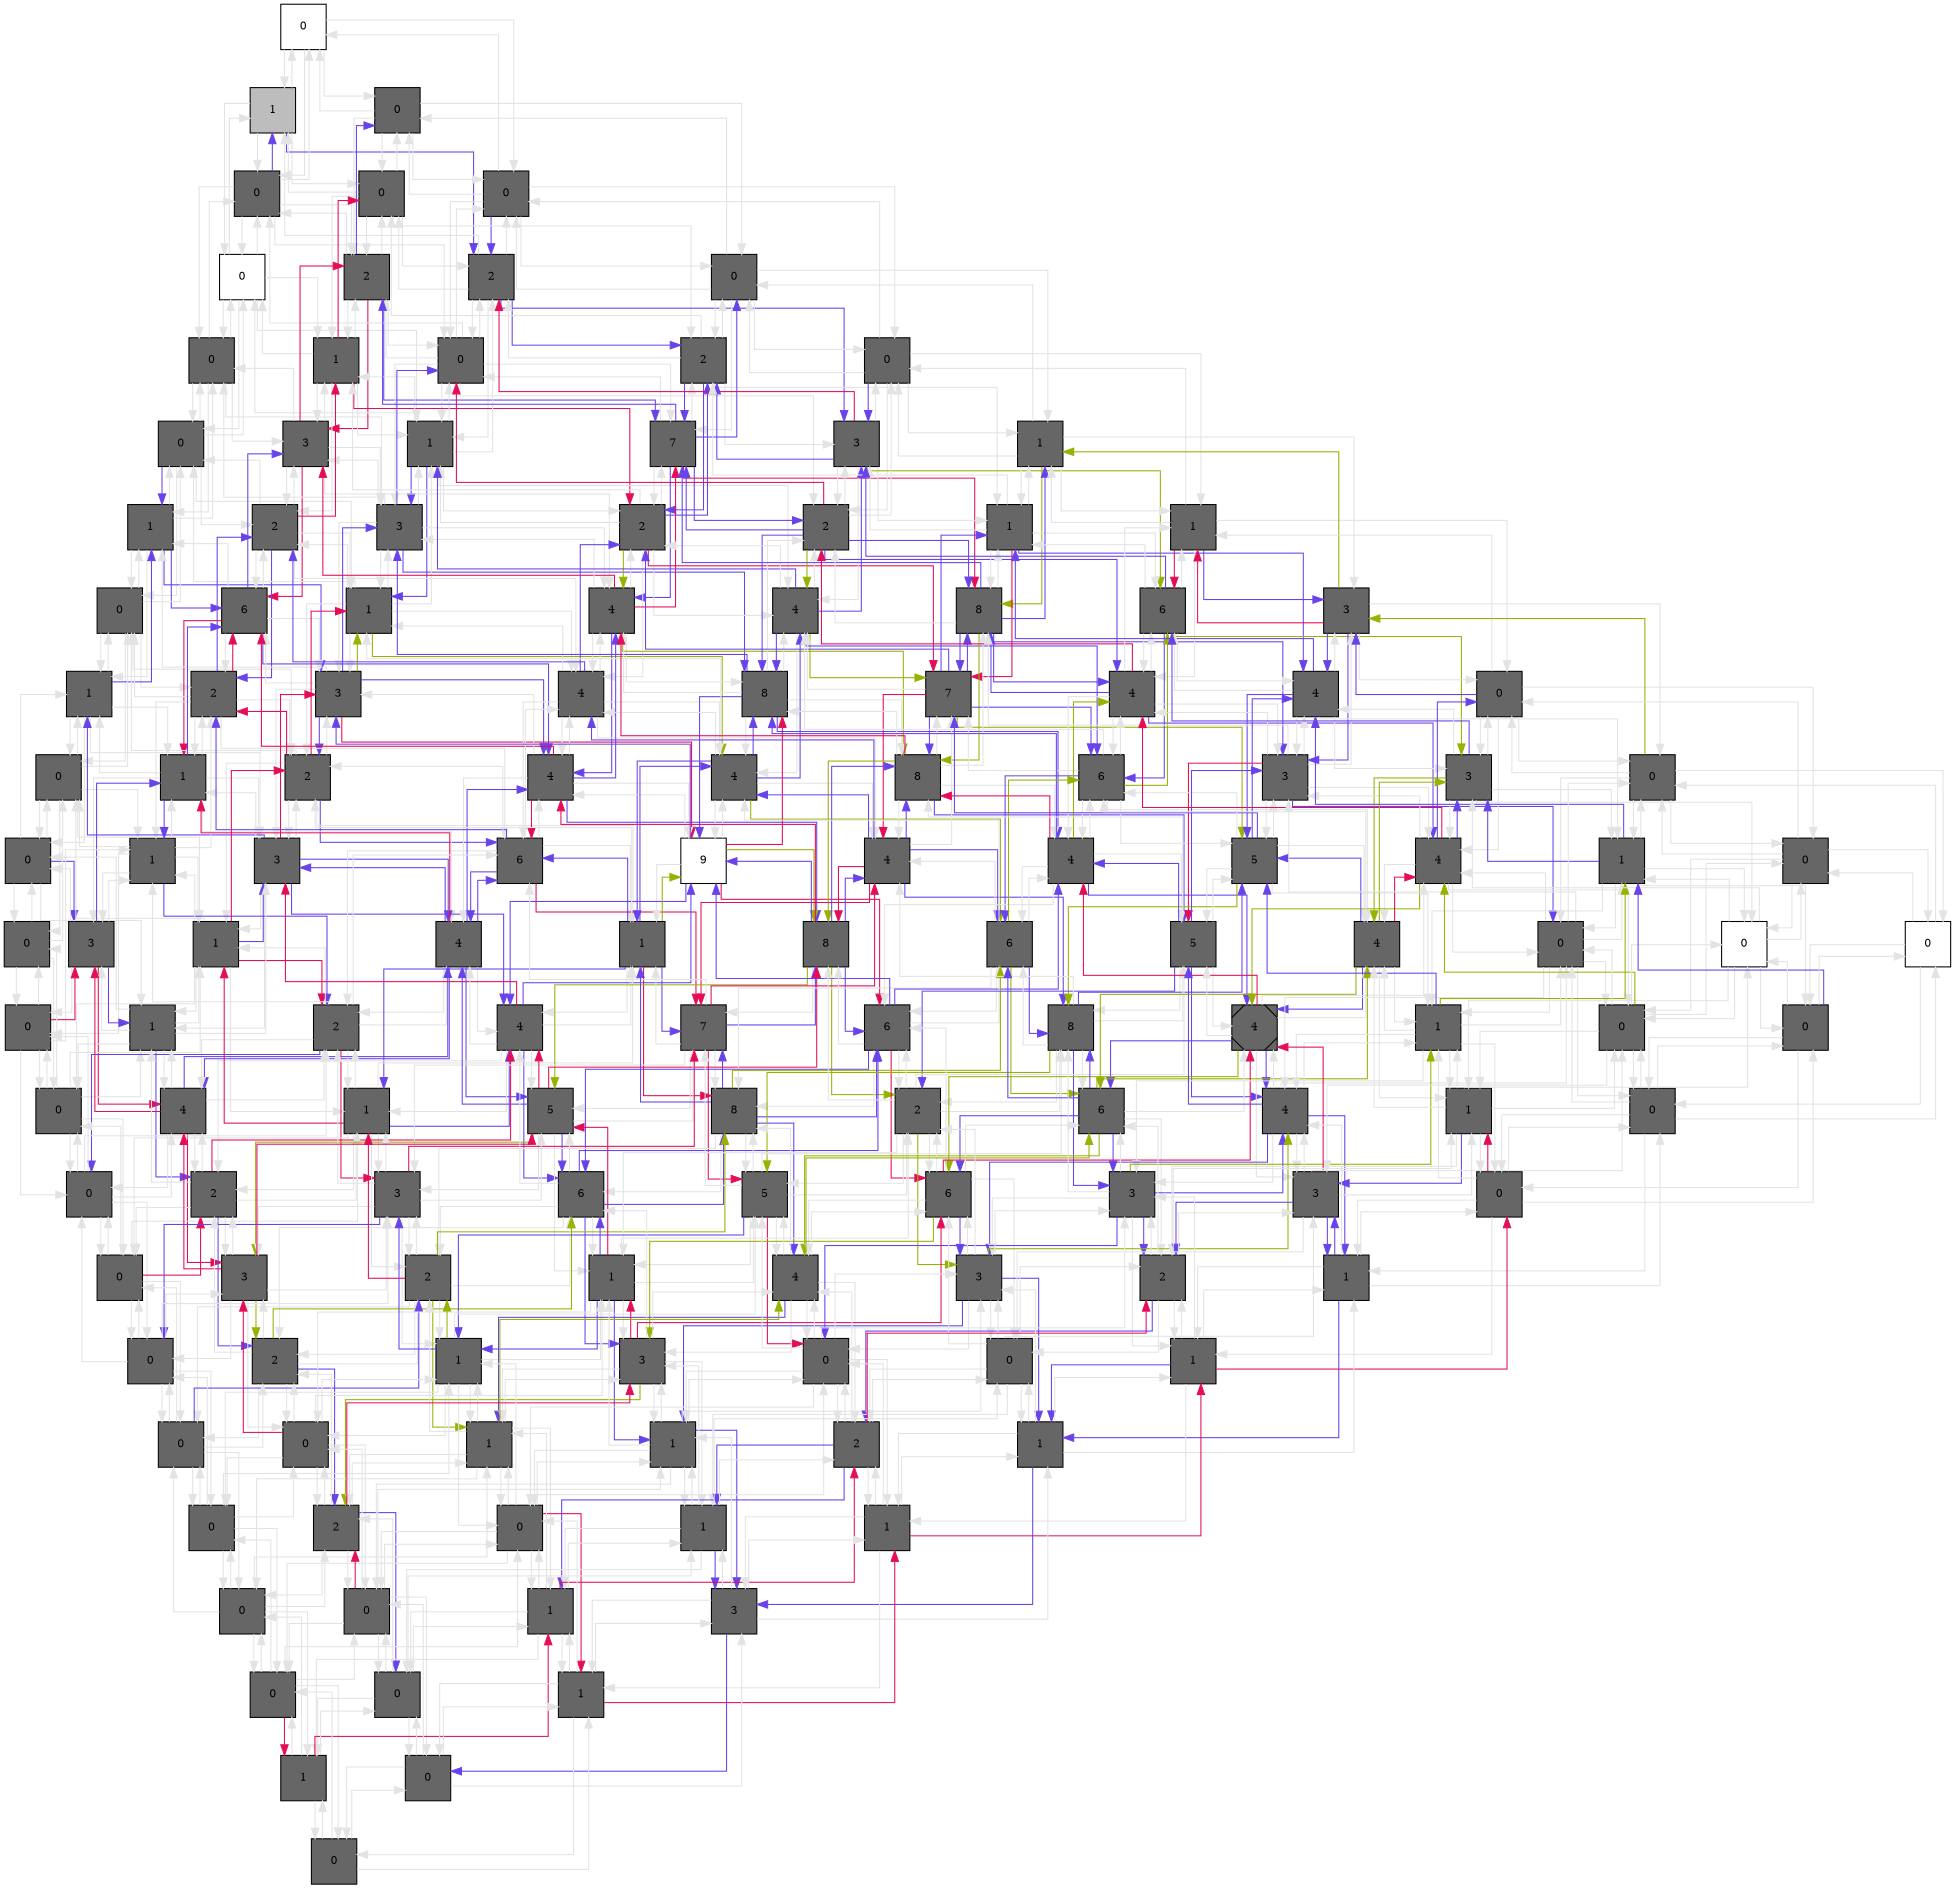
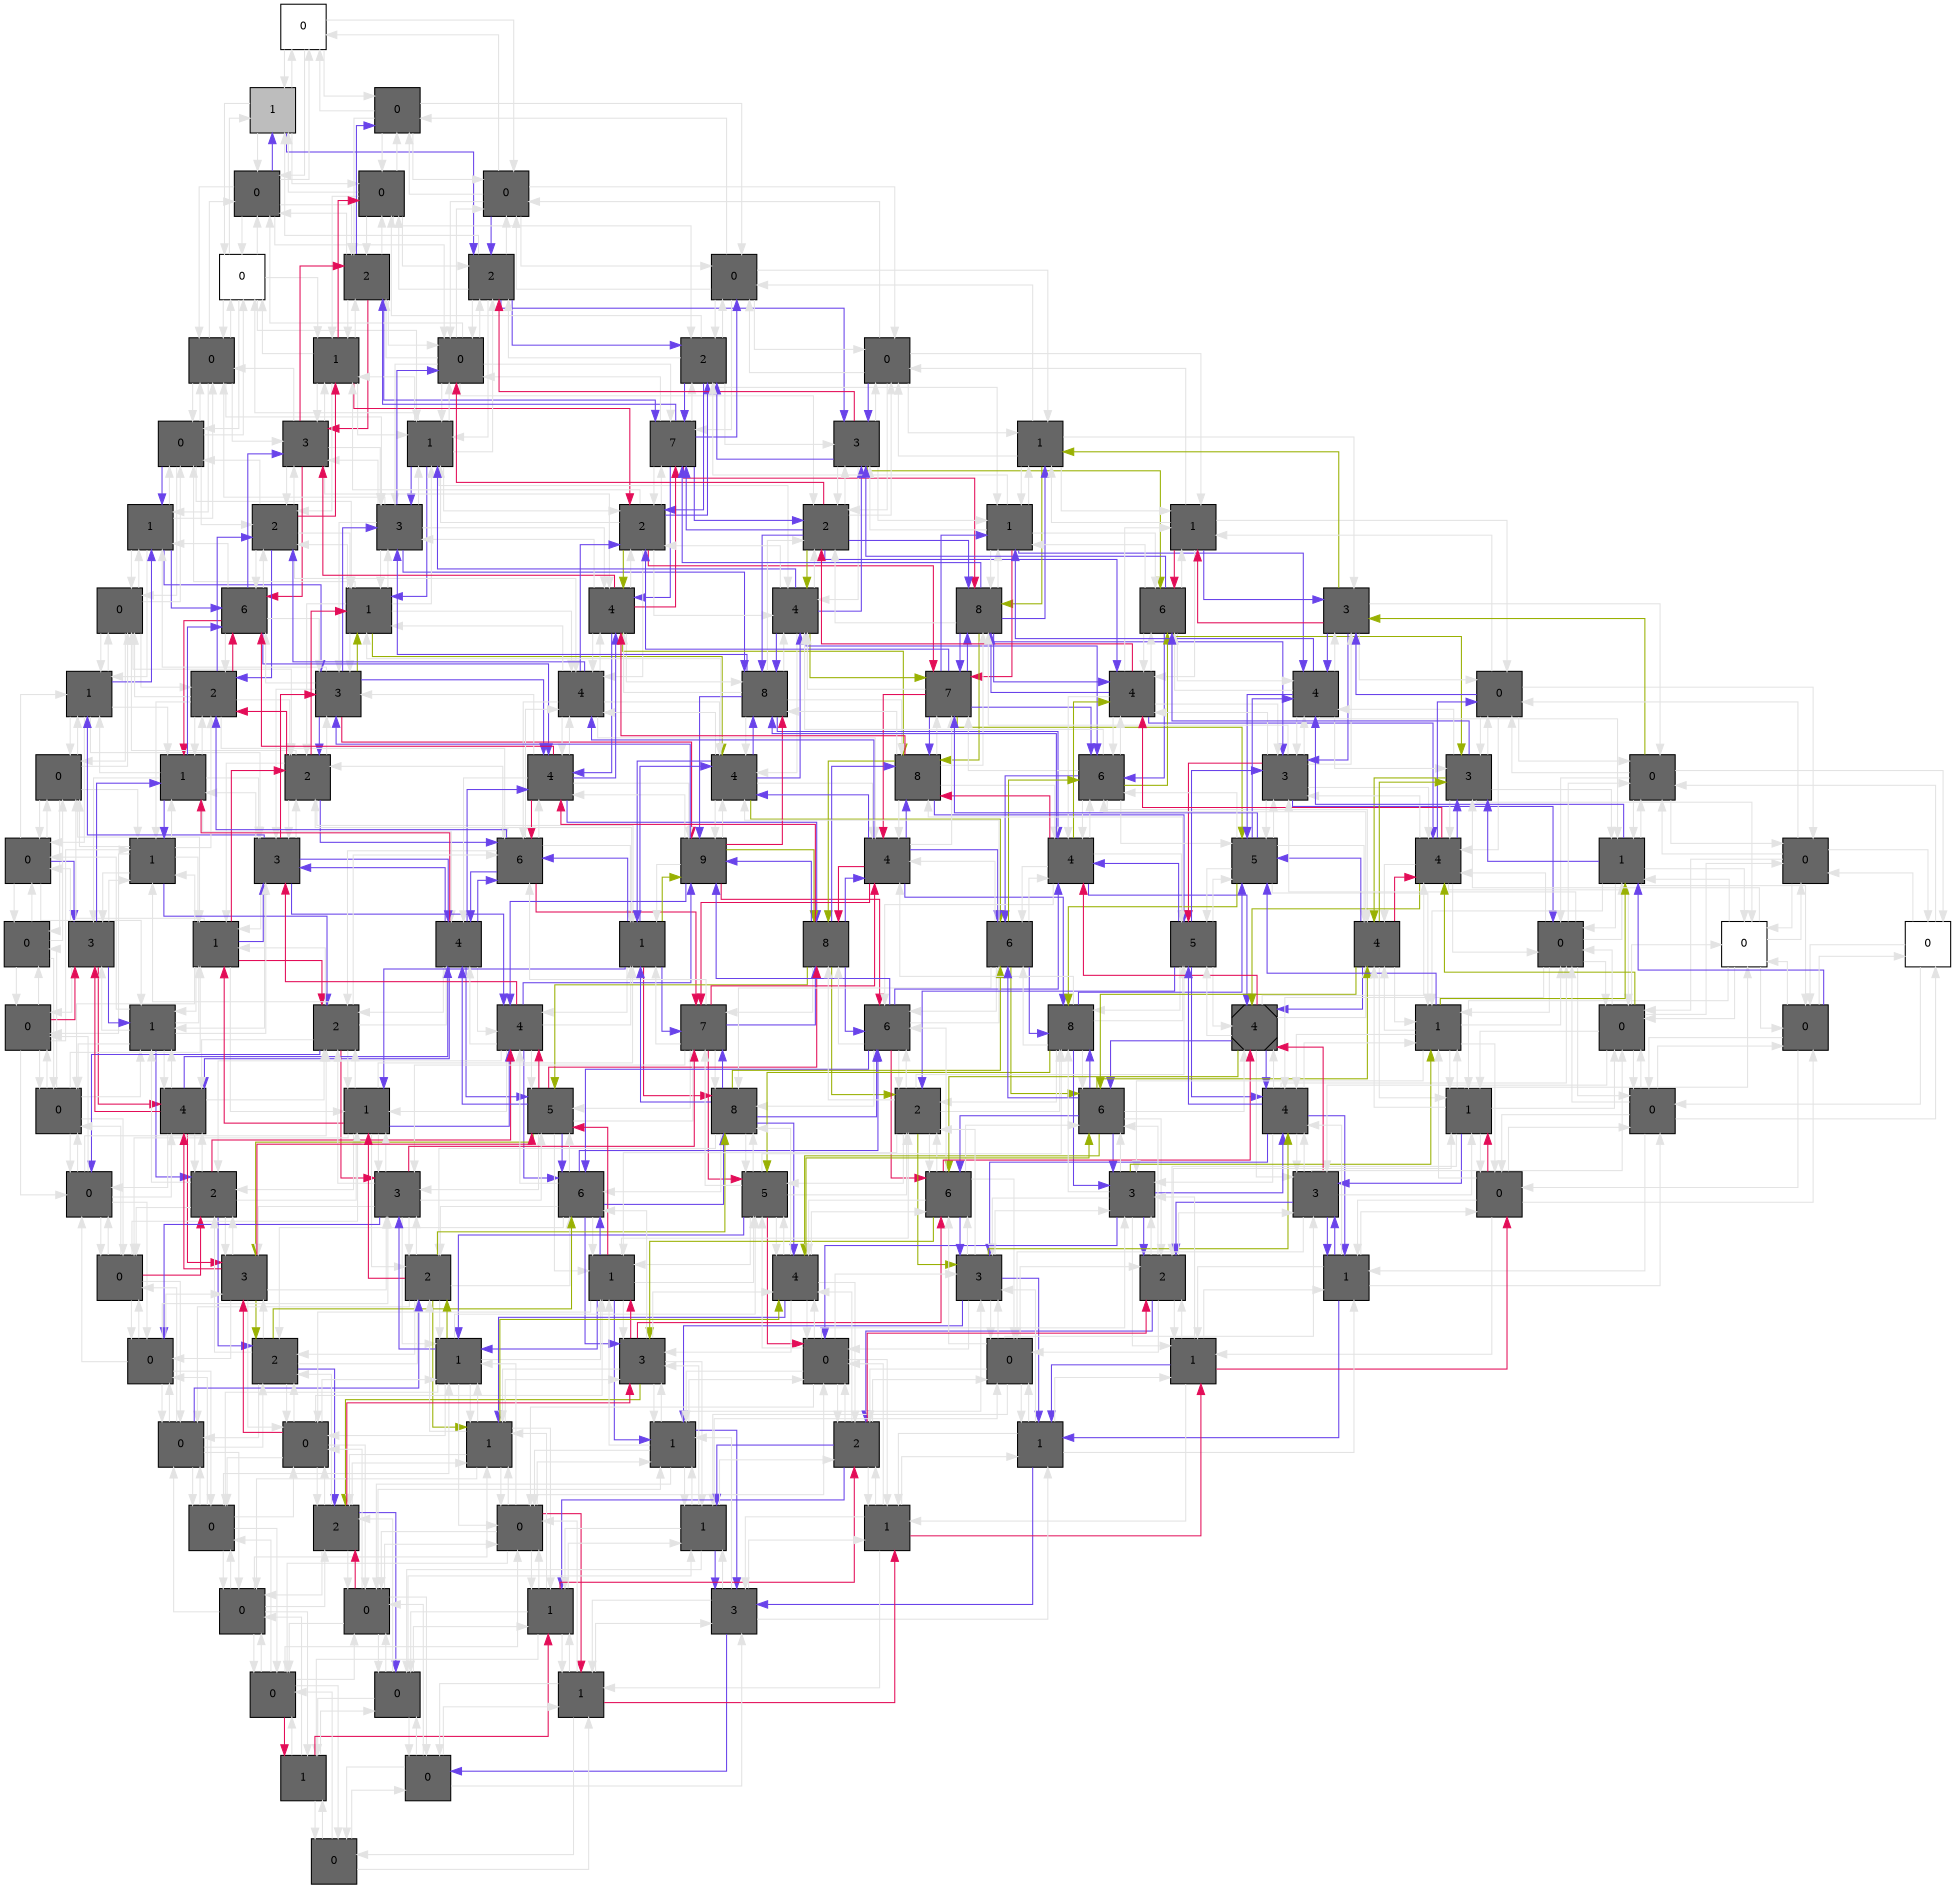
(704, 861) -> (704, 861)
